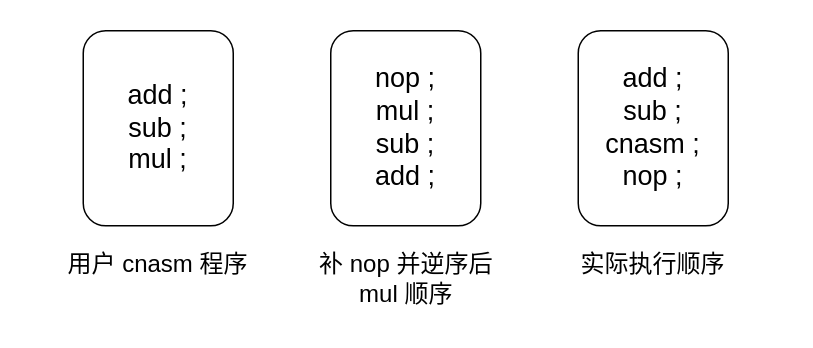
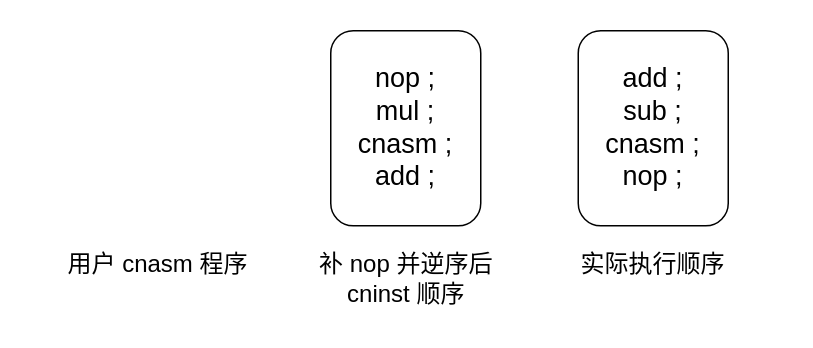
(158, 128) -> none
(406, 128) -> (406, 128)
(407, 278) -> (407, 278)
